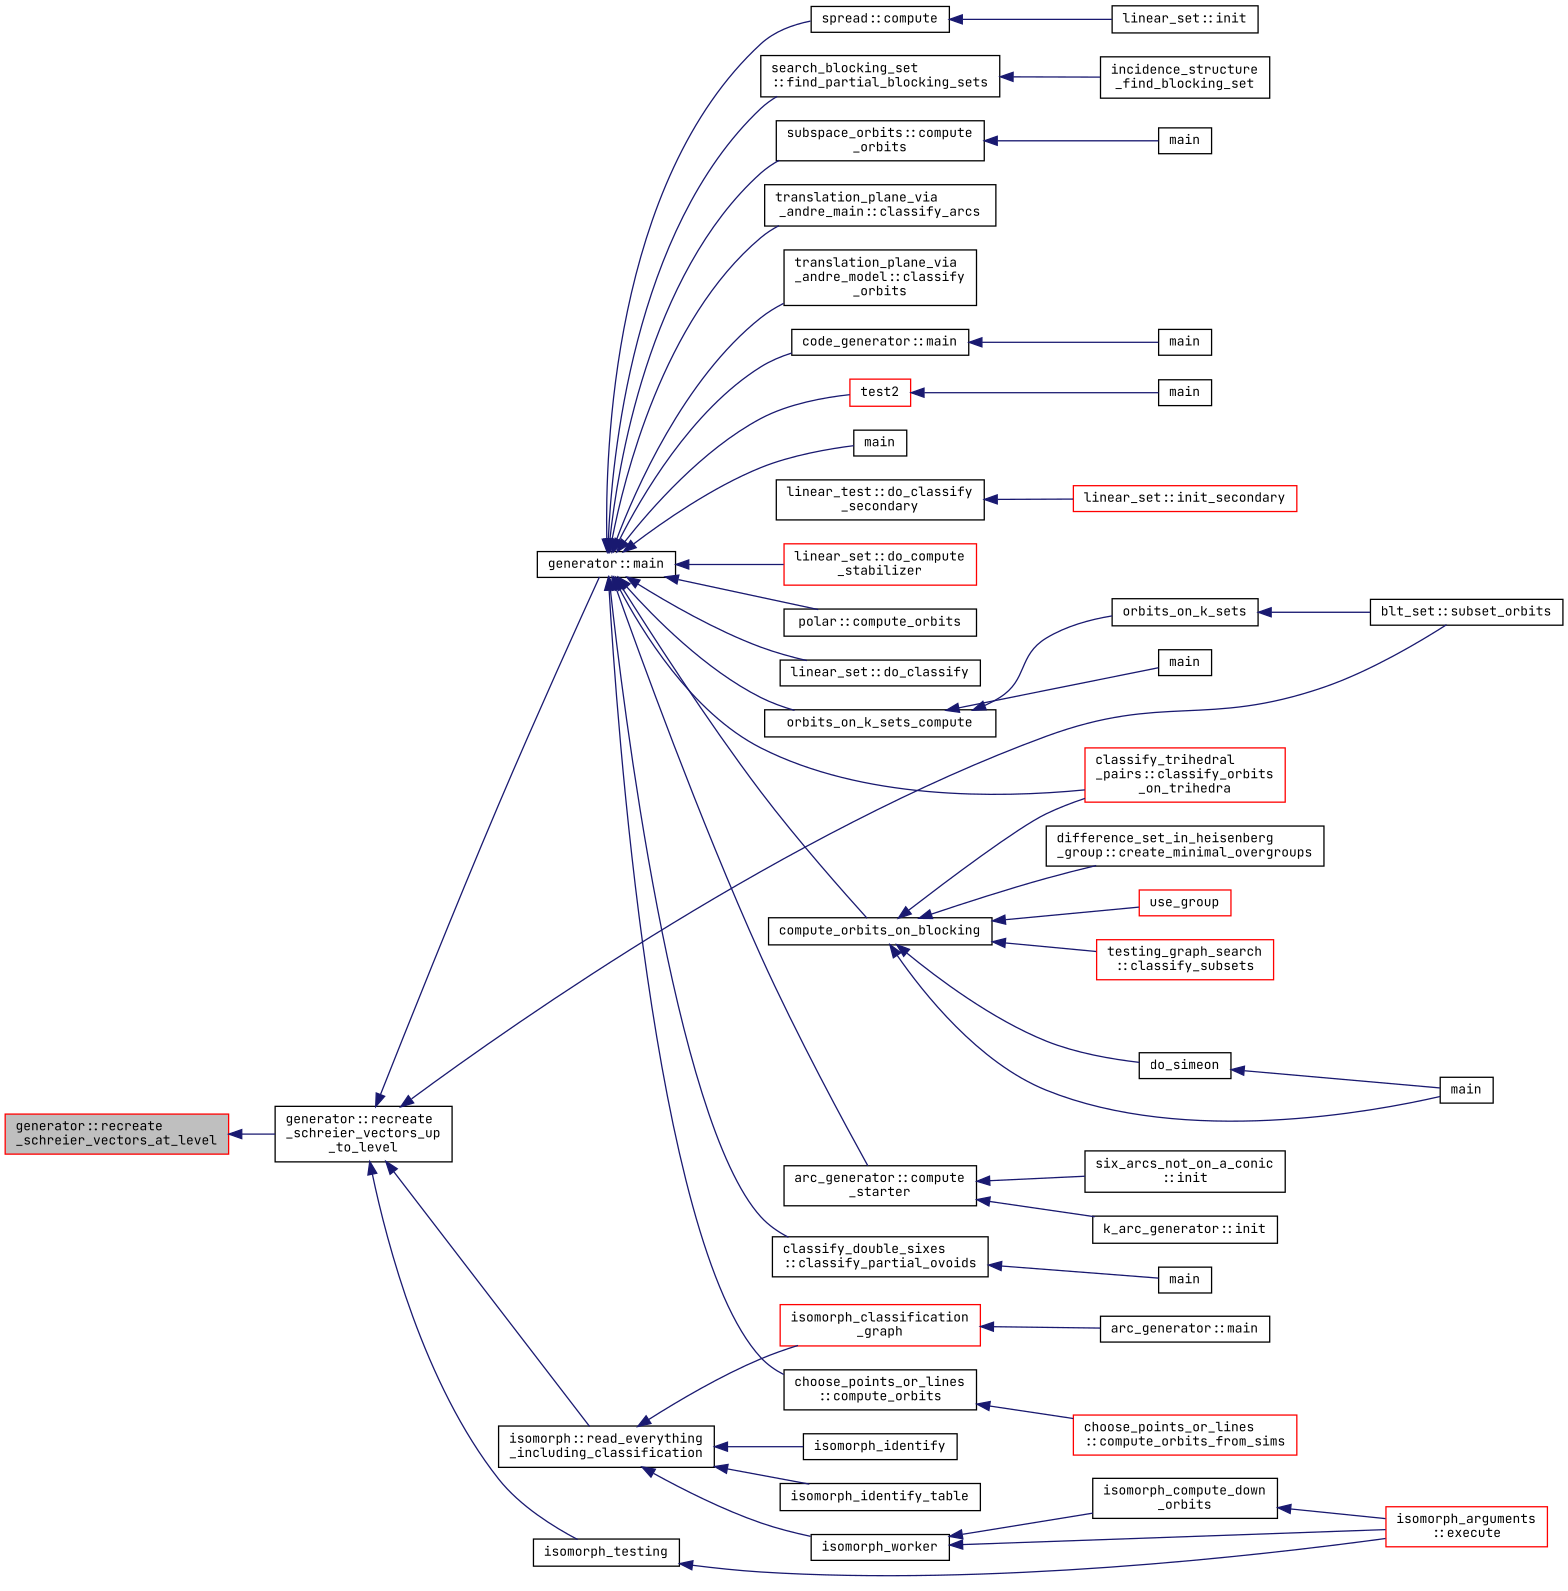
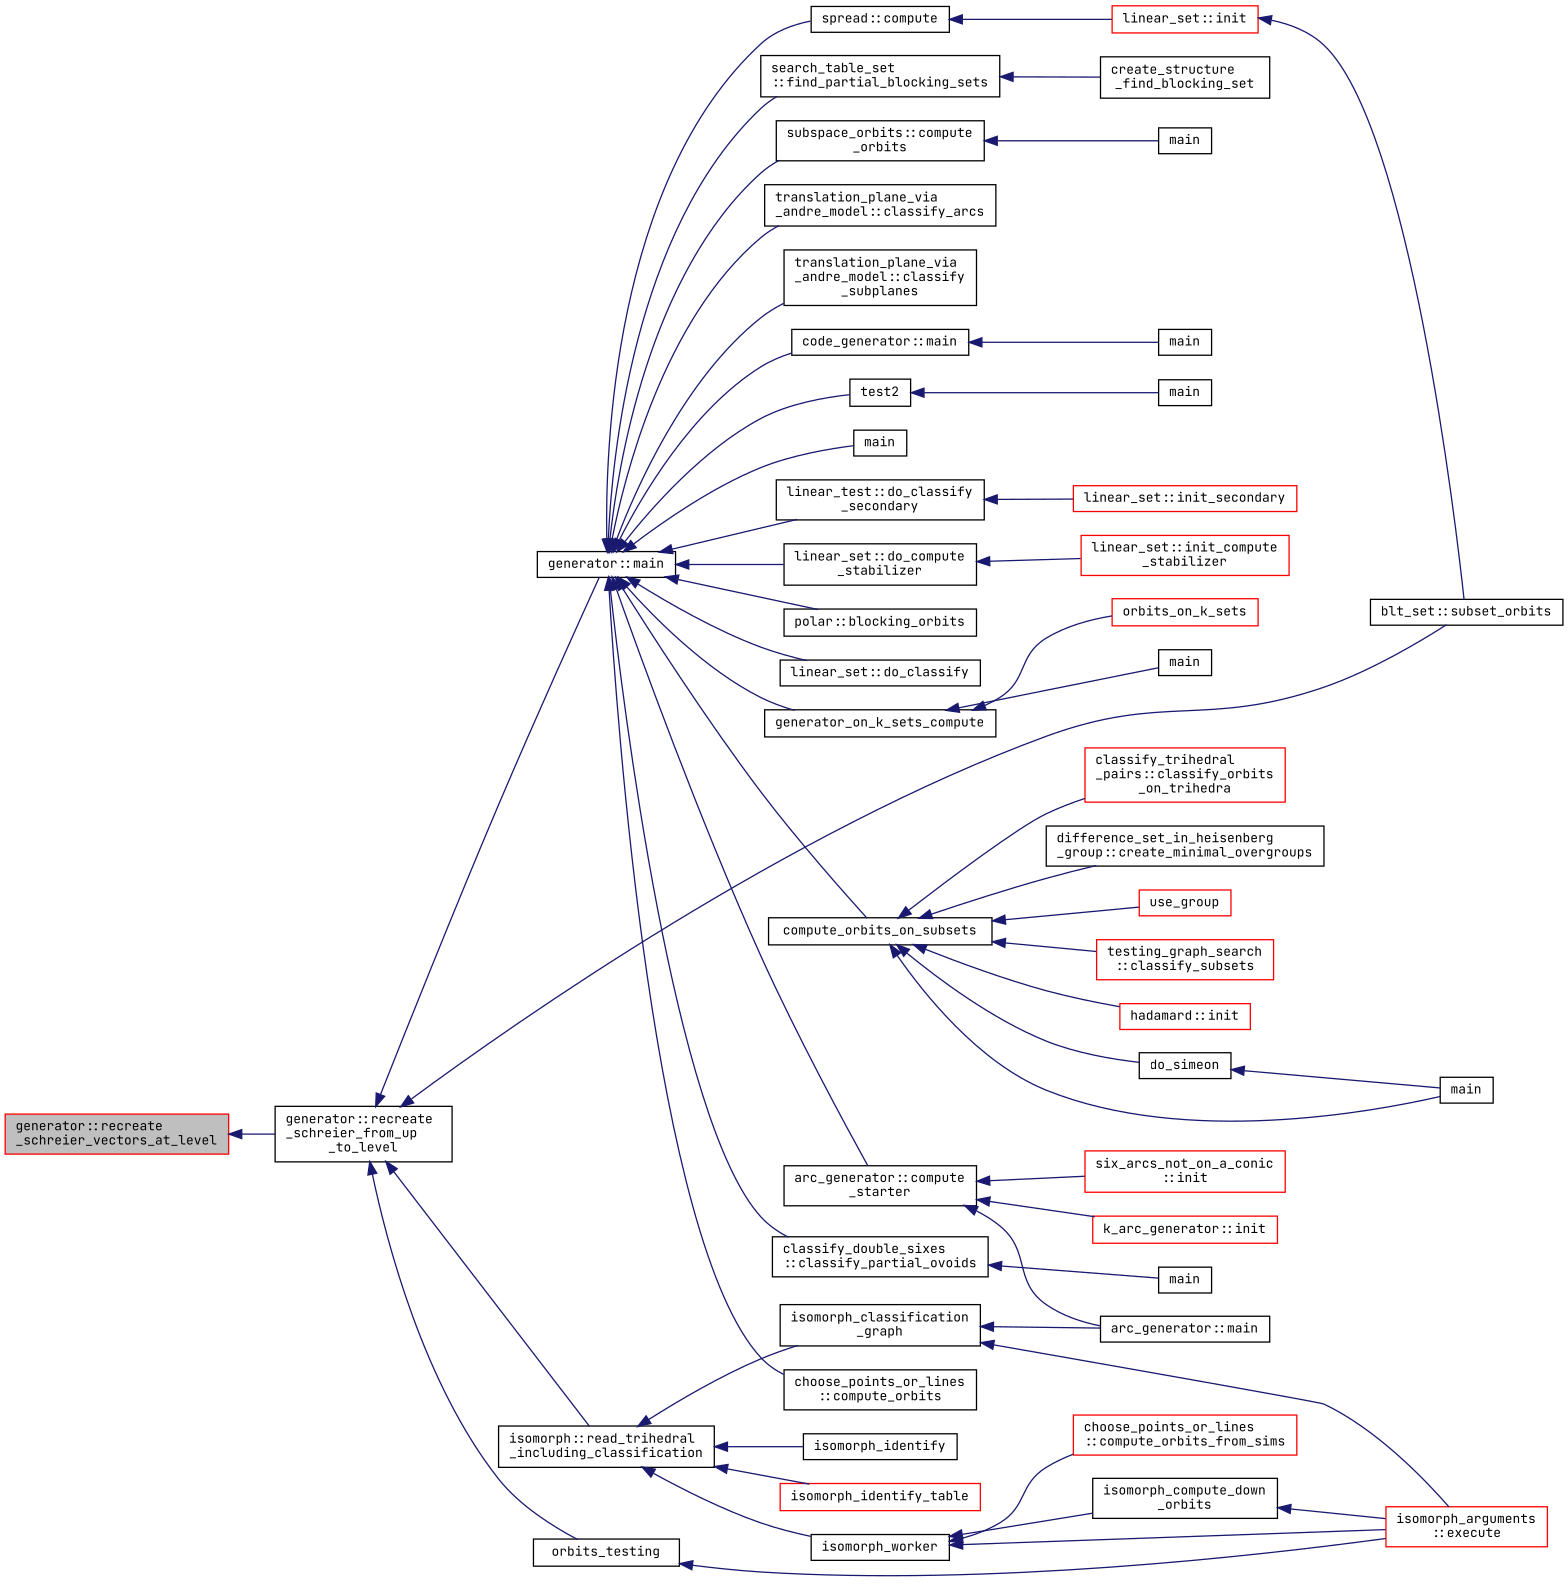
(1185, 19) -> (1185, 19)
(880, 76) -> (880, 76)
(1185, 78) -> (1185, 78)
(880, 205) -> (880, 205)
(880, 278) -> (880, 278)
(880, 393) -> (880, 393)
none -> (1185, 555)
(880, 565) -> (880, 565)
(1185, 612) -> (1185, 612)
(1321, 612) -> (1415, 286)
(880, 623) -> (880, 623)
(880, 723) -> (880, 723)
(814, 769) -> (735, 534)
(880, 931) -> (880, 931)
none -> (1185, 1017)
(364, 1134) -> (364, 1134)
(1185, 1172) -> (1185, 1172)
(1185, 1230) -> (1185, 1230)
none -> (1027, 1281)
(880, 1325) -> (880, 1325)
none -> (1239, 1388)
(1032, 1412) -> (1021, 1500)
(606, 1447) -> (606, 1447)
(880, 1497) -> (880, 1497)
(606, 1553) -> (606, 1553)
